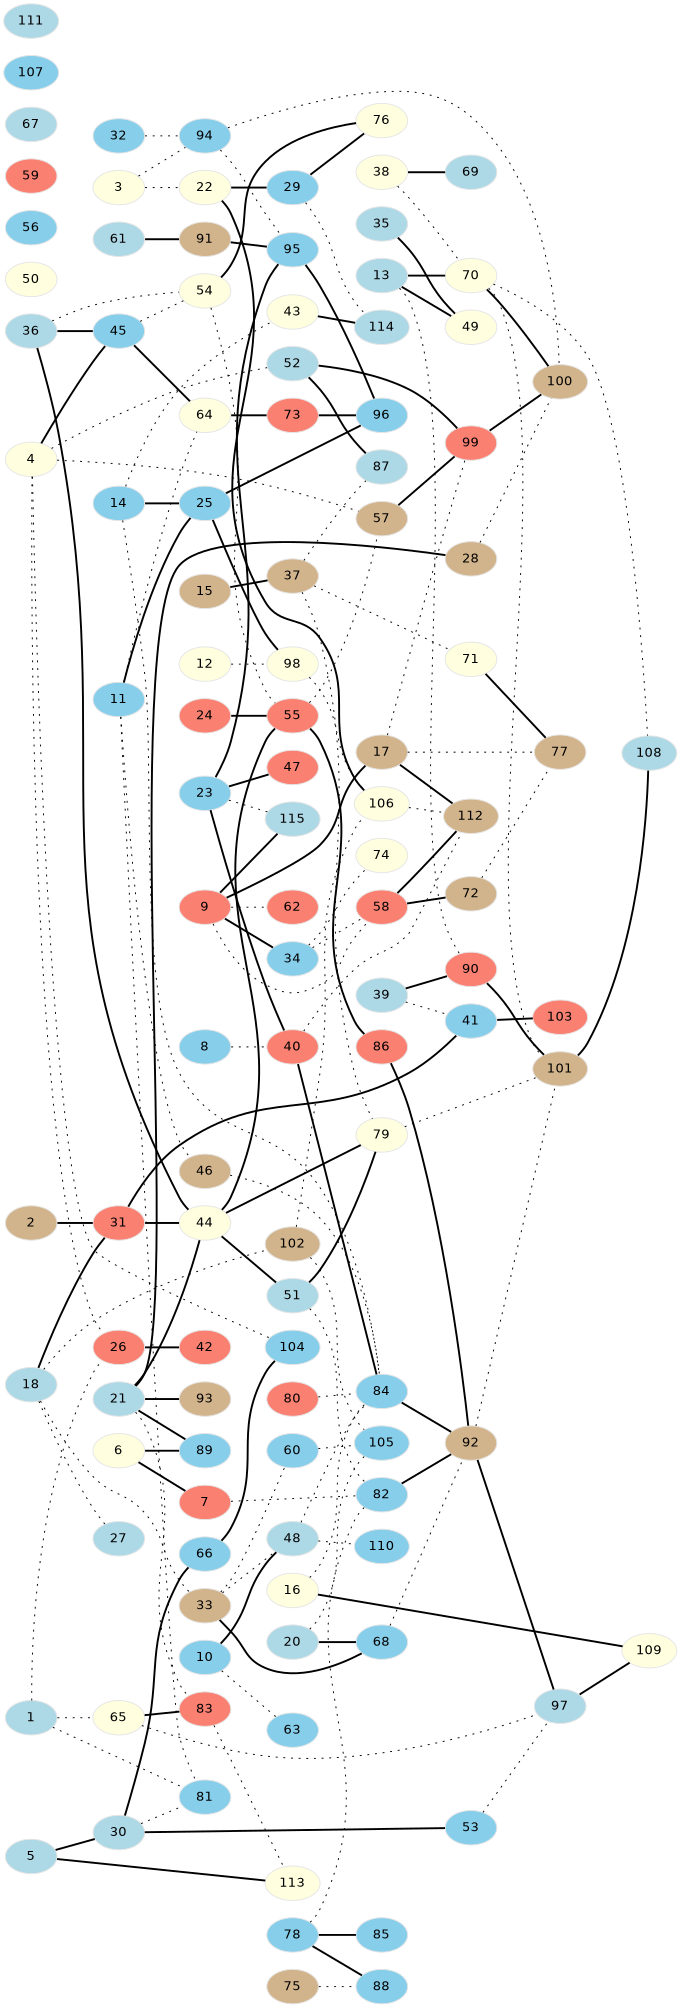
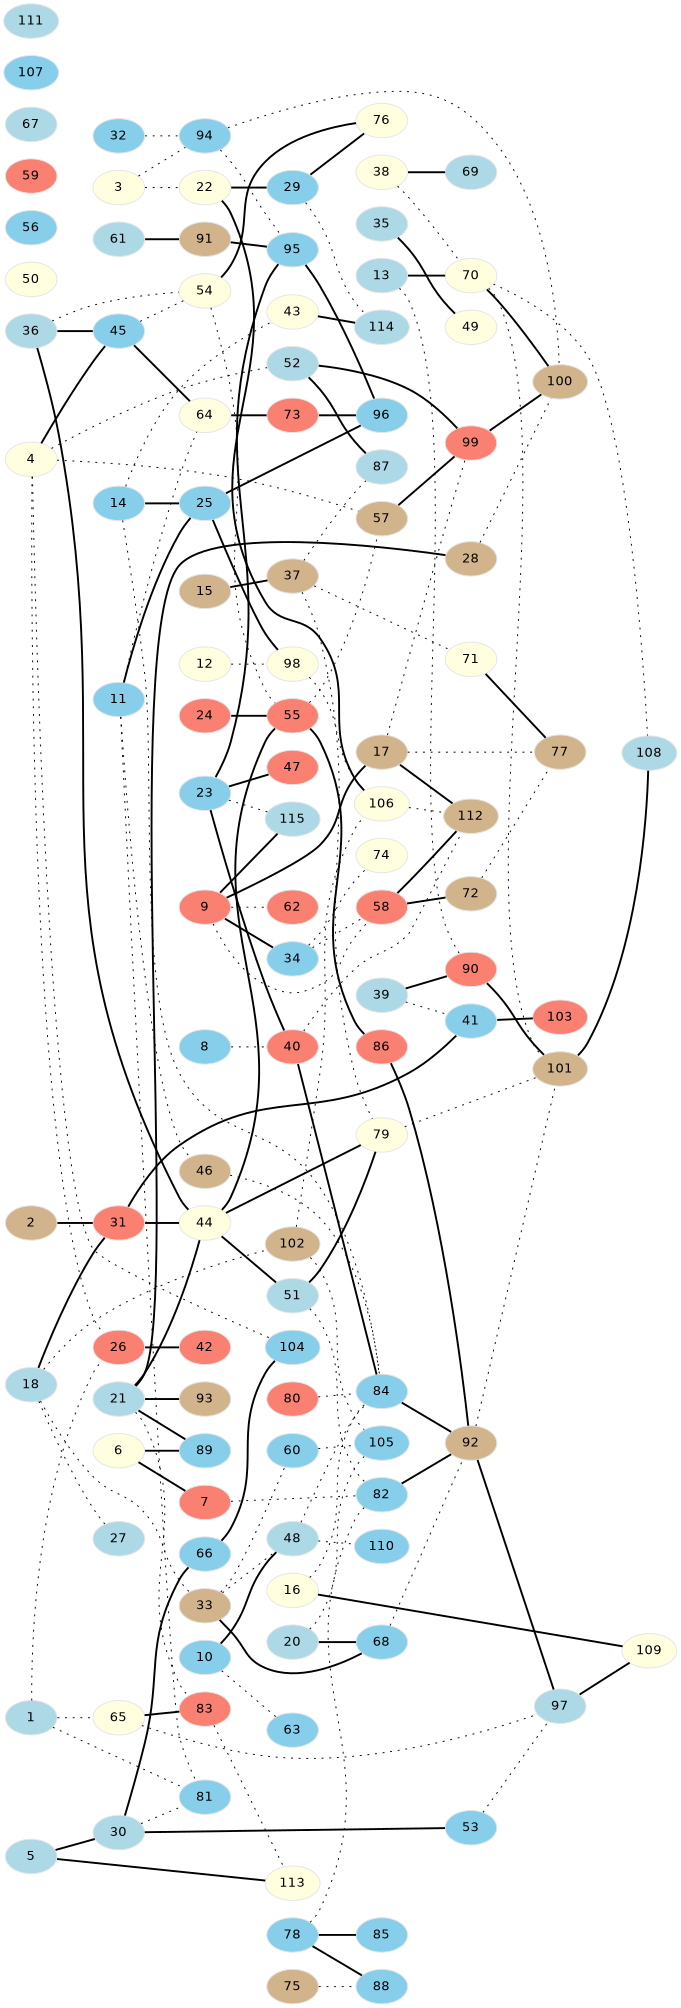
(426, 301) -> none
